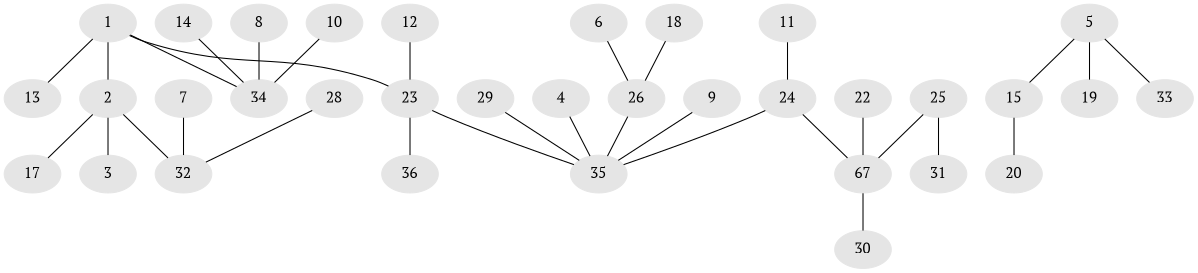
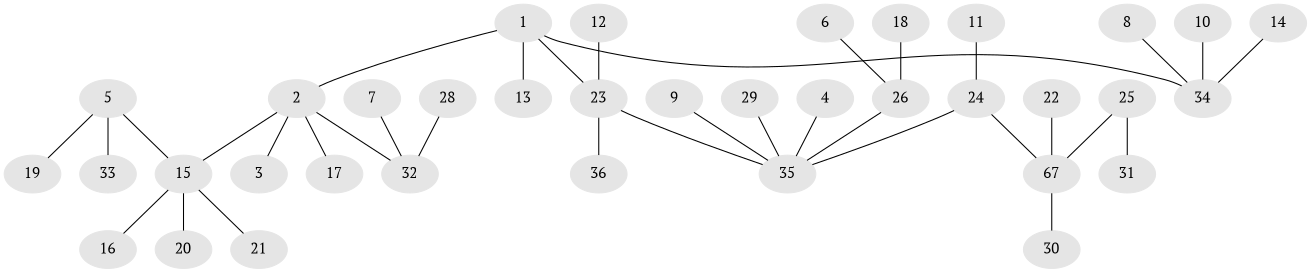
none -> (240, 136)
none -> (108, 250)
none -> (259, 250)
